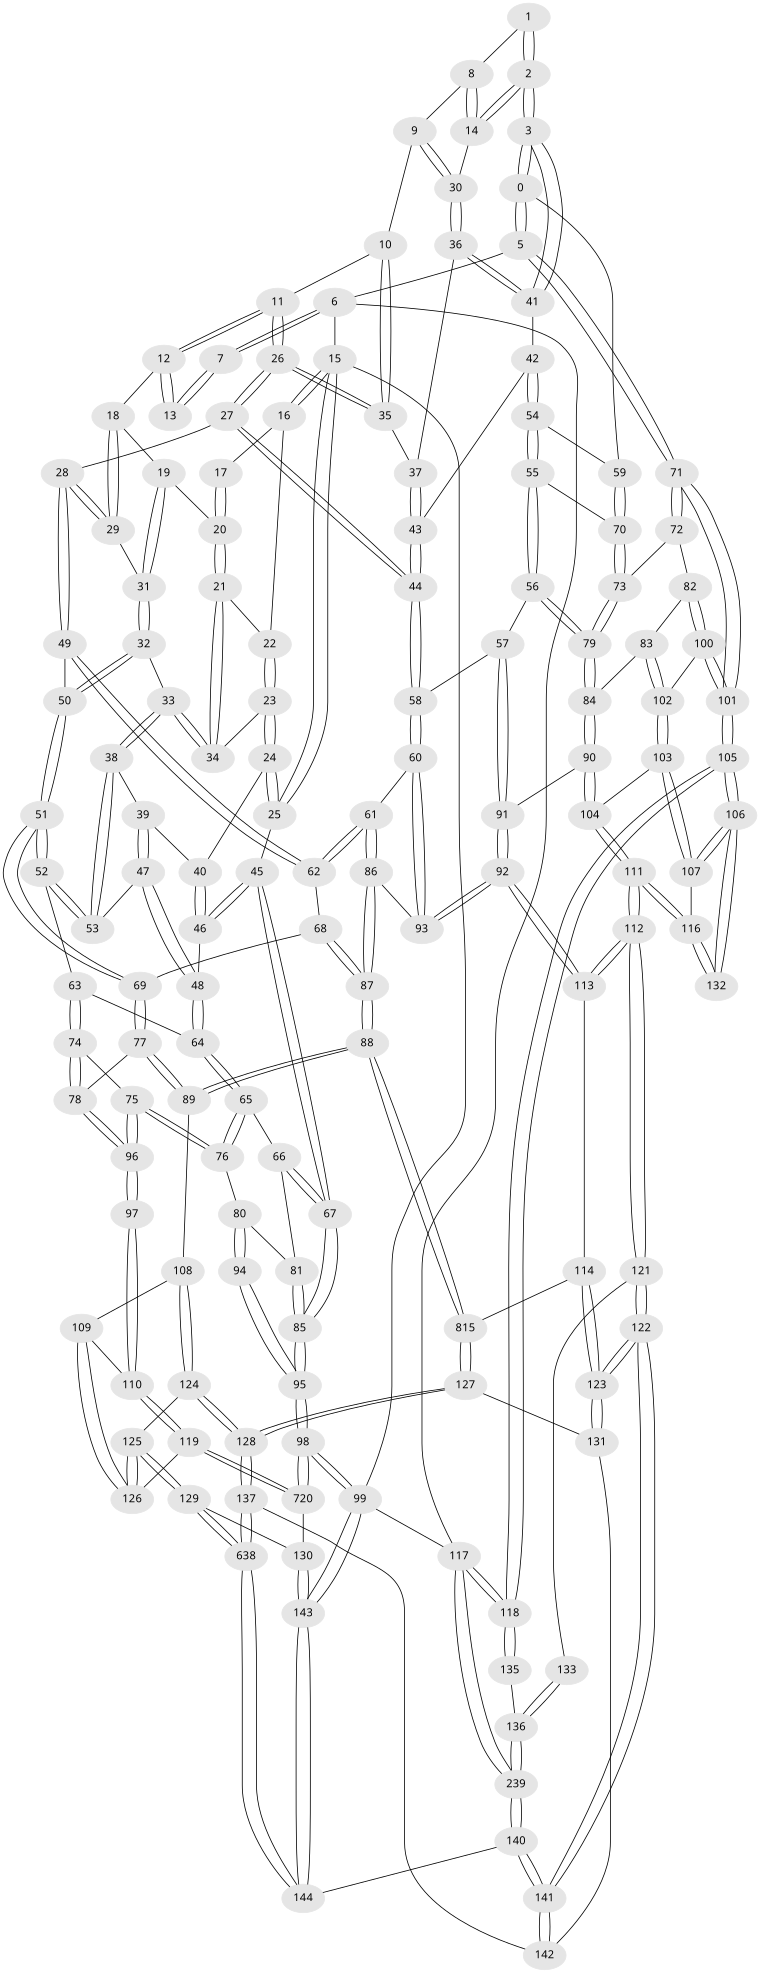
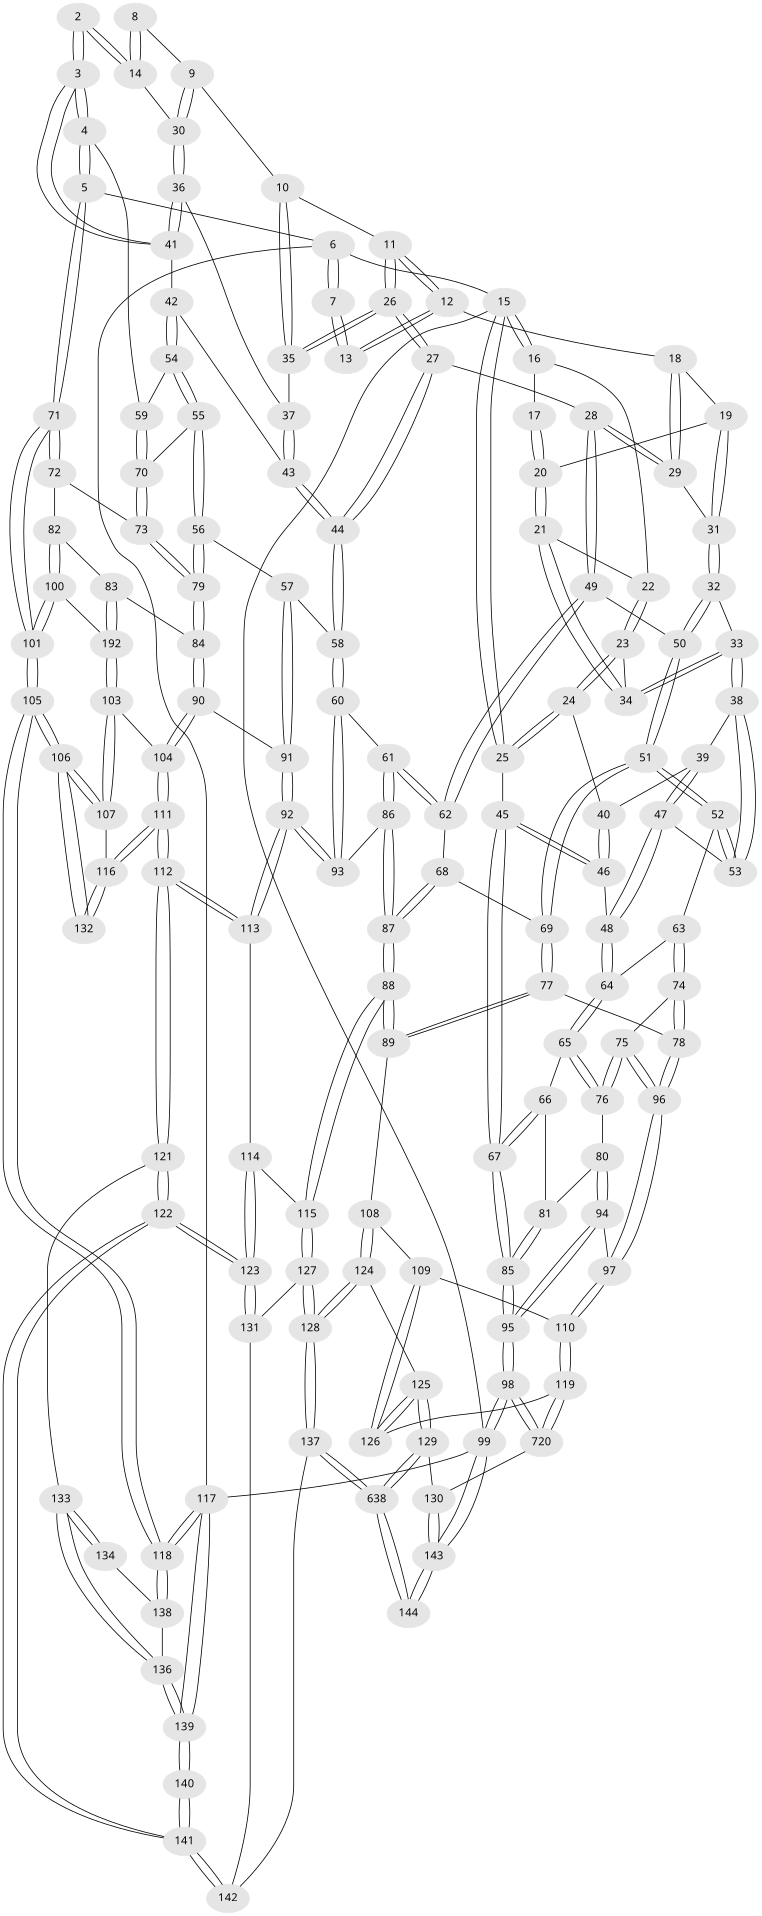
(529, 17) -> none
(521, 188) -> (85, 131)
(663, 701) -> (112, 644)
none -> (606, 1243)
(466, 1328) -> (307, 1214)
none -> (105, 1556)
(510, 1670) -> (162, 1613)
(516, 1784) -> (184, 1727)
(405, 1871) -> none
